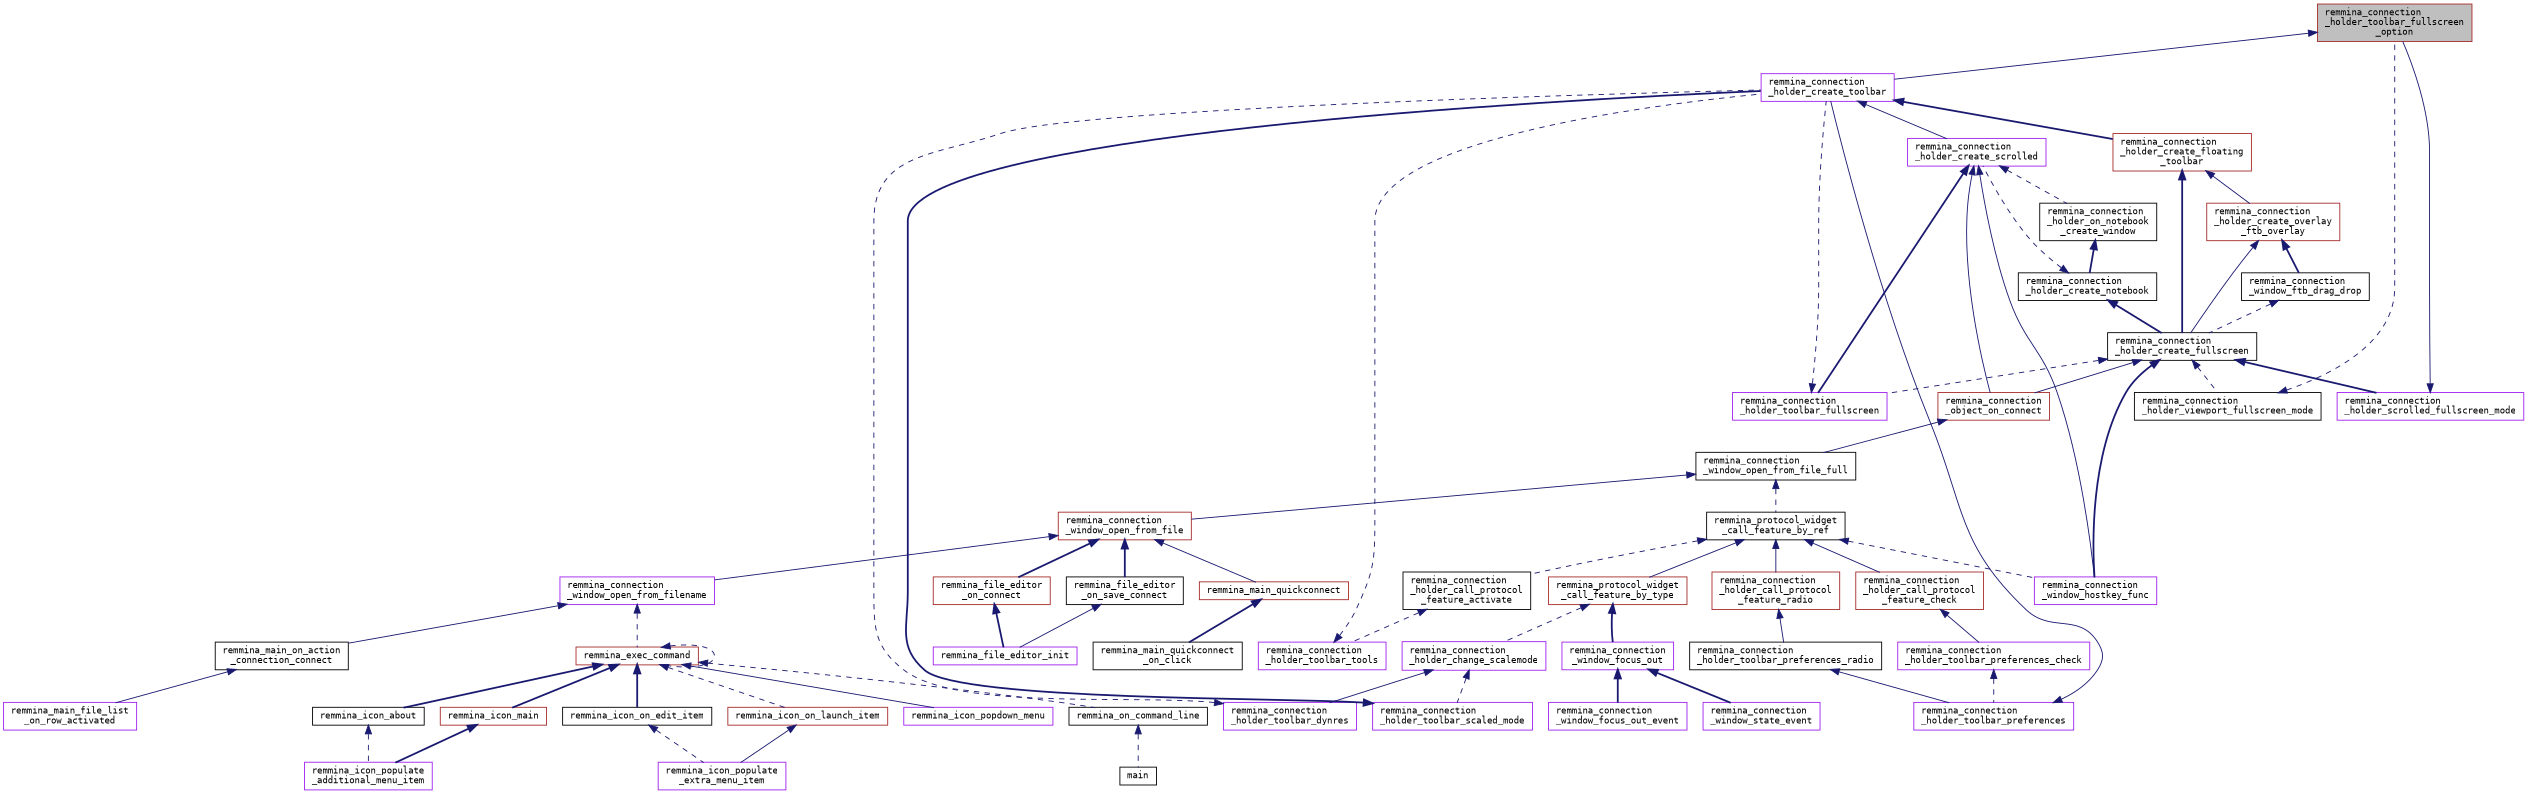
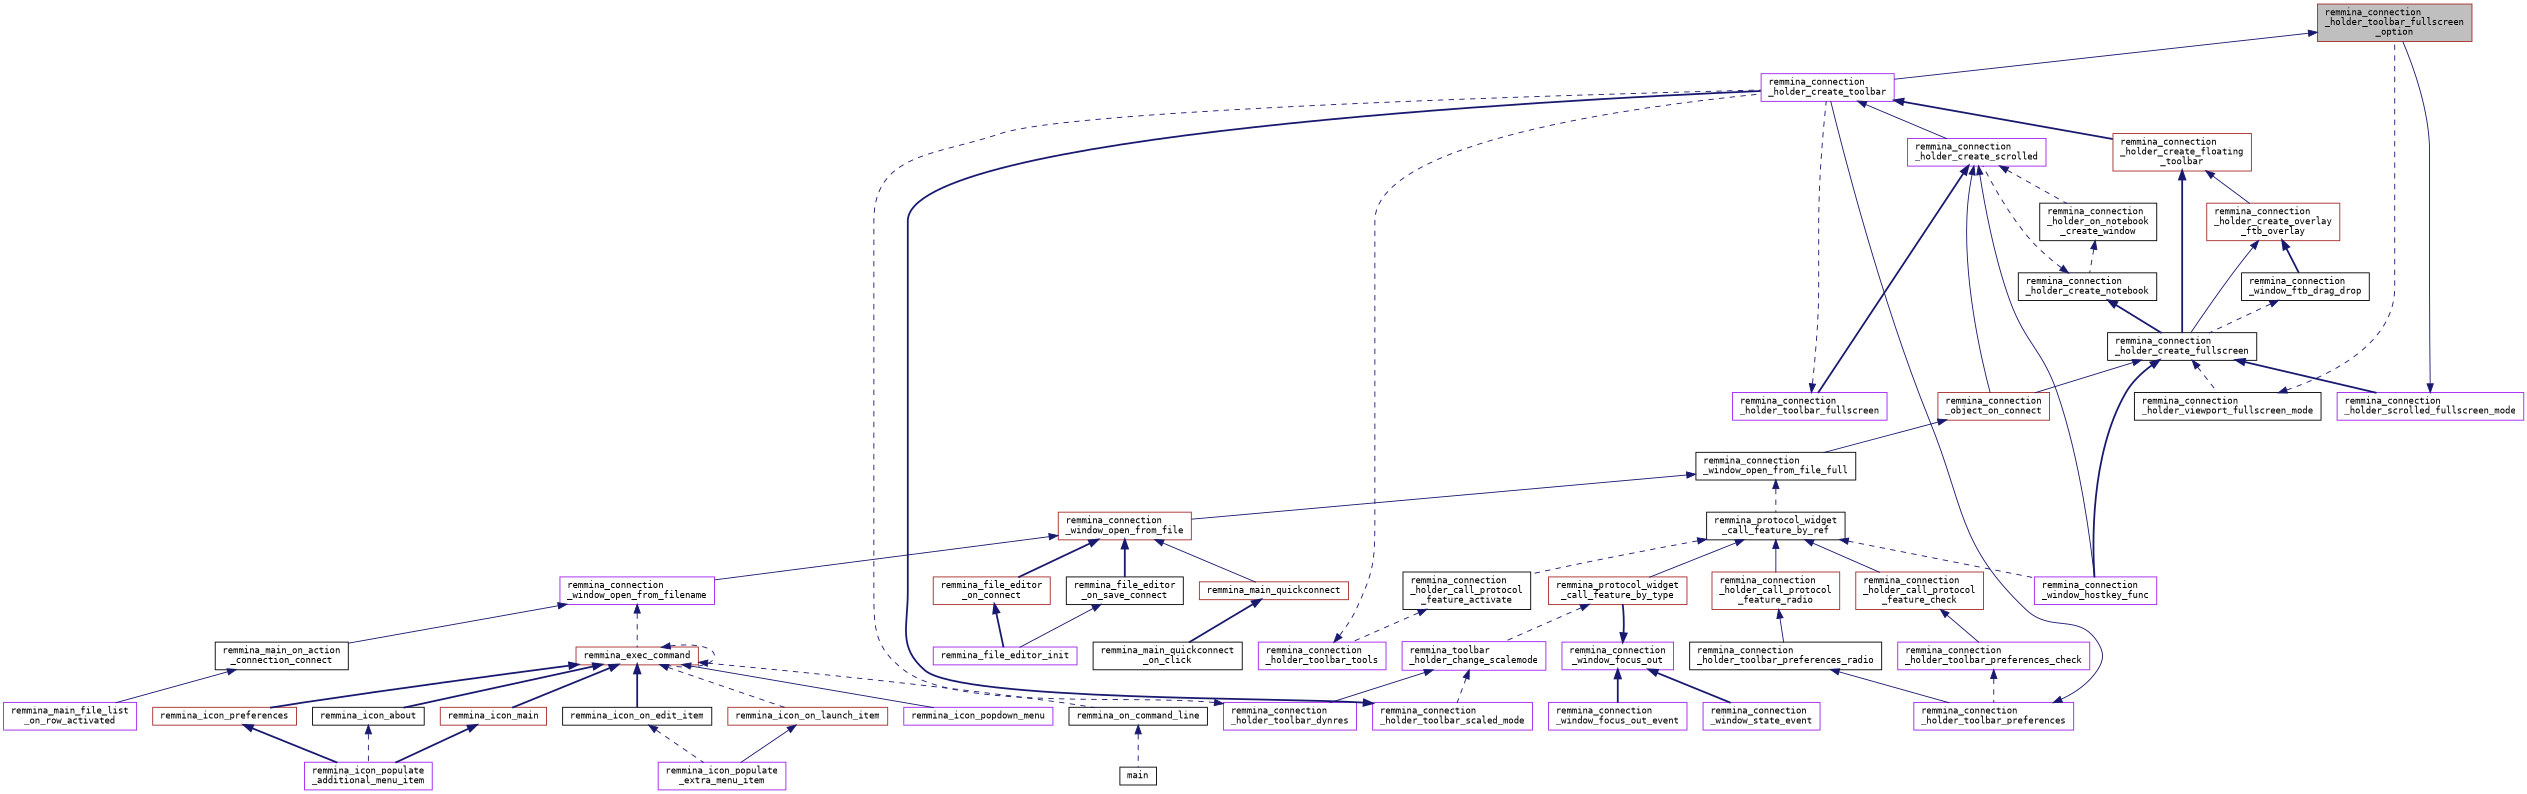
(2092, 261) -> (2092, 261)
(1993, 377) -> none
(1612, 628) -> (1624, 619)
(1474, 656) -> (1474, 656)
none -> (225, 716)
